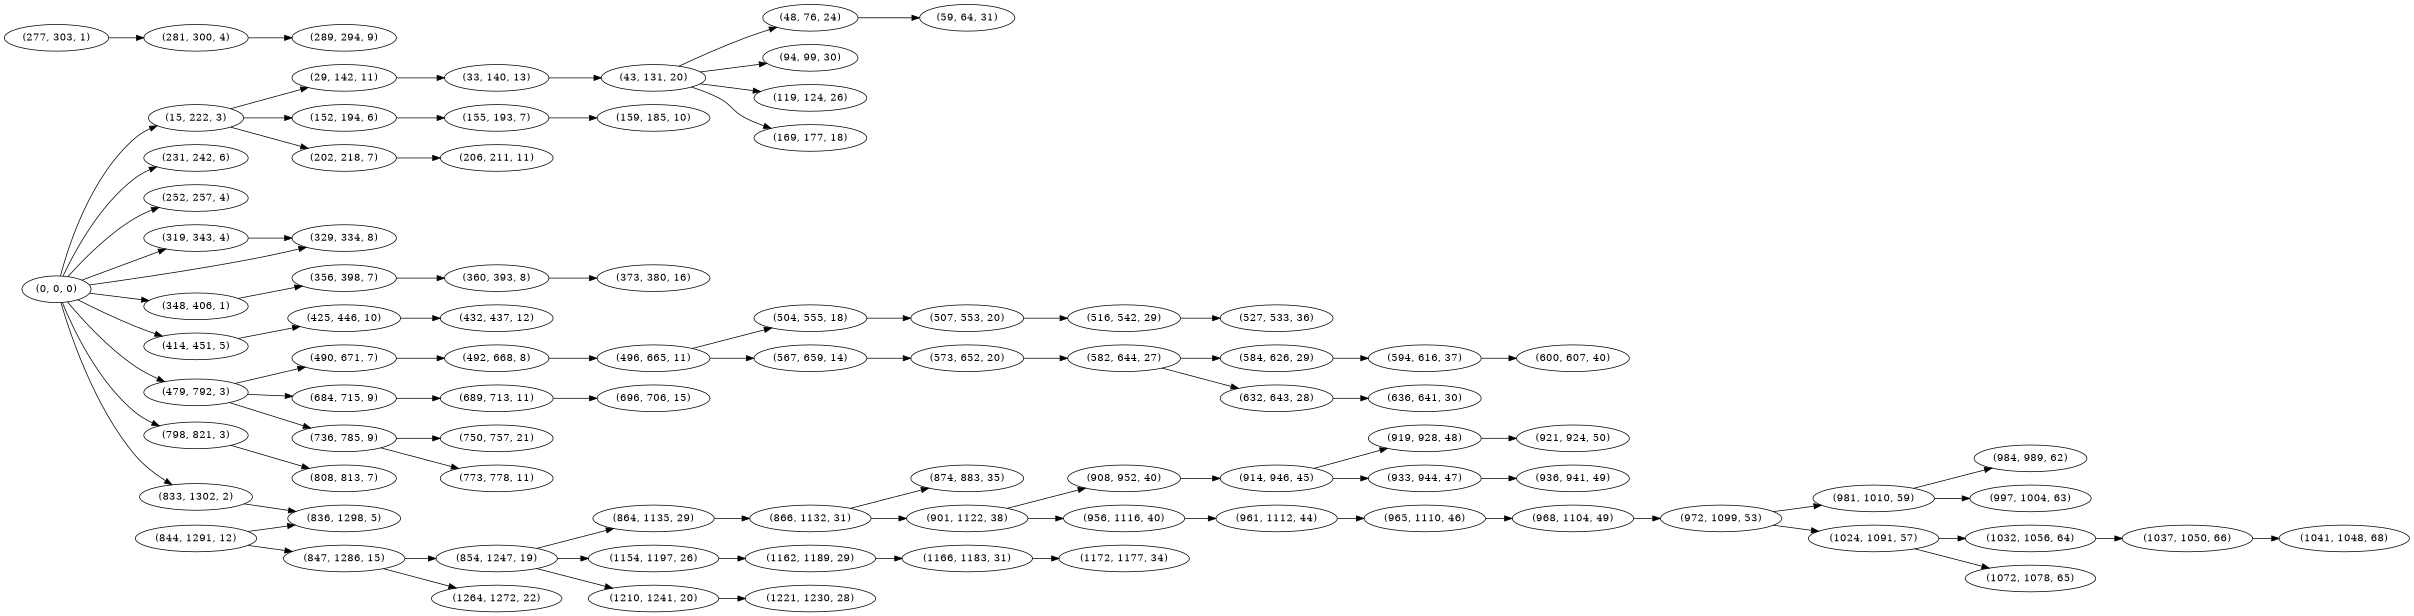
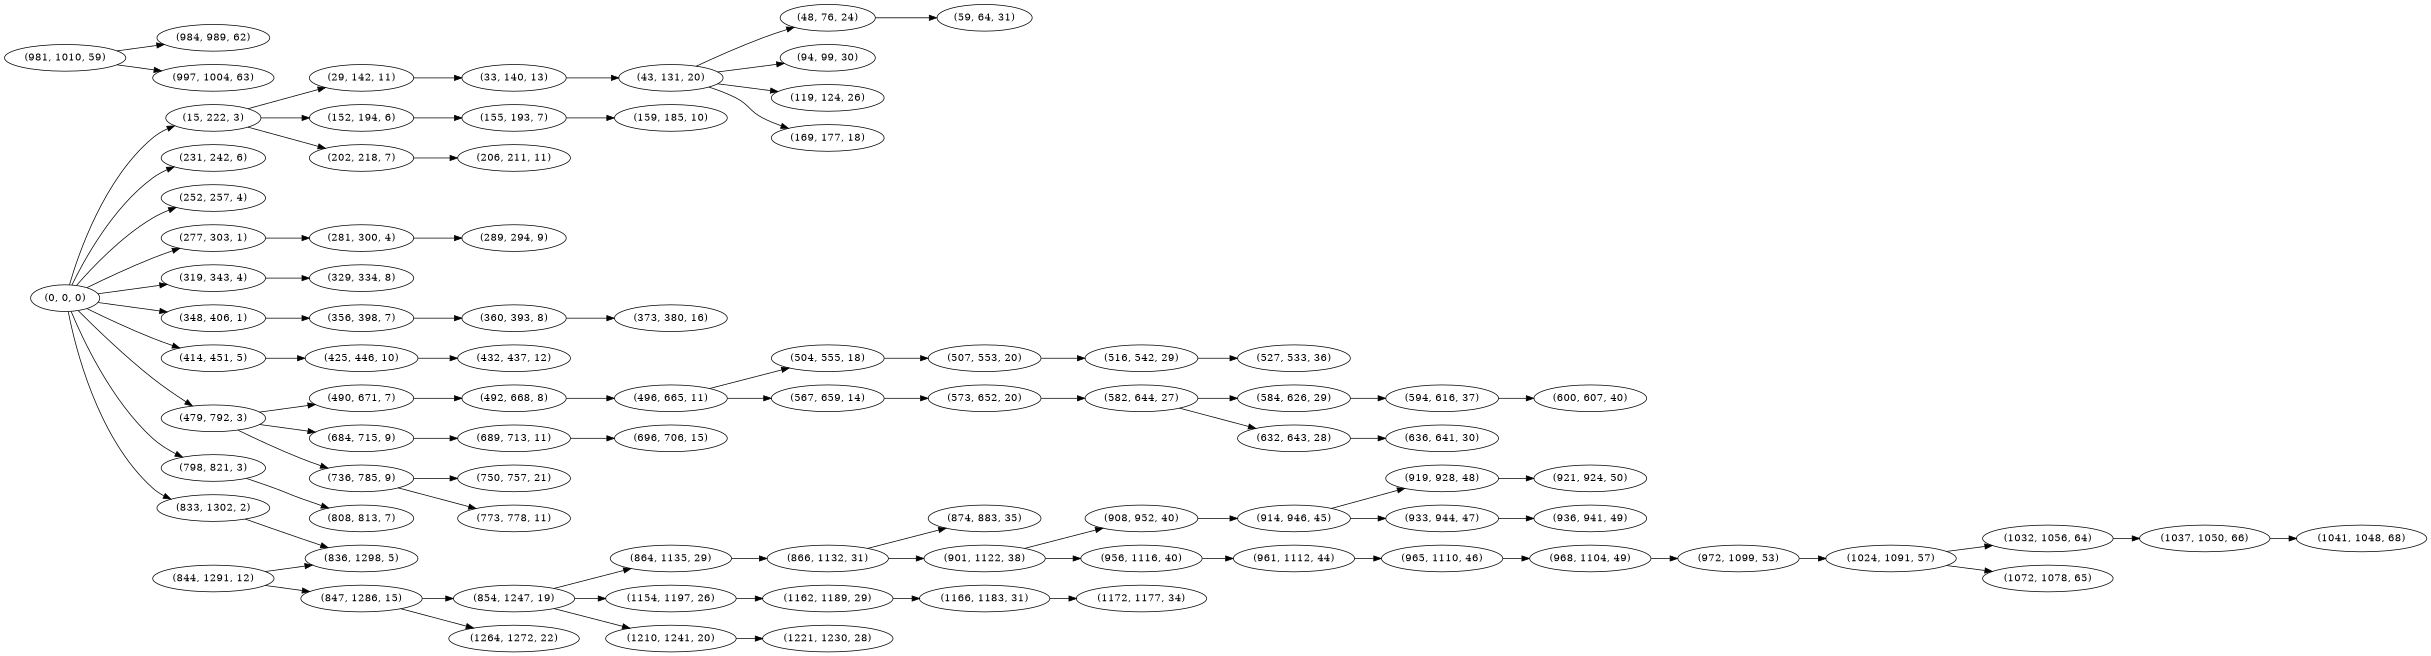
(195, 269) -> (129, 268)
(1794, 509) -> none
